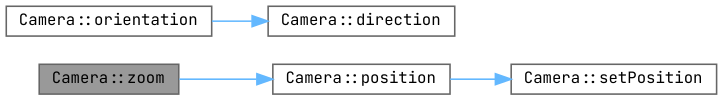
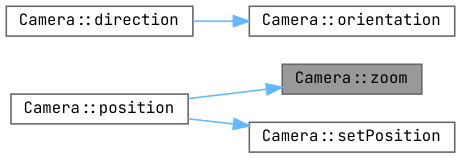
(232, 21) -> (213, 21)
(218, 79) -> (227, 94)
